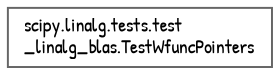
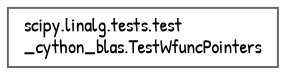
(140, 37) -> (143, 37)
